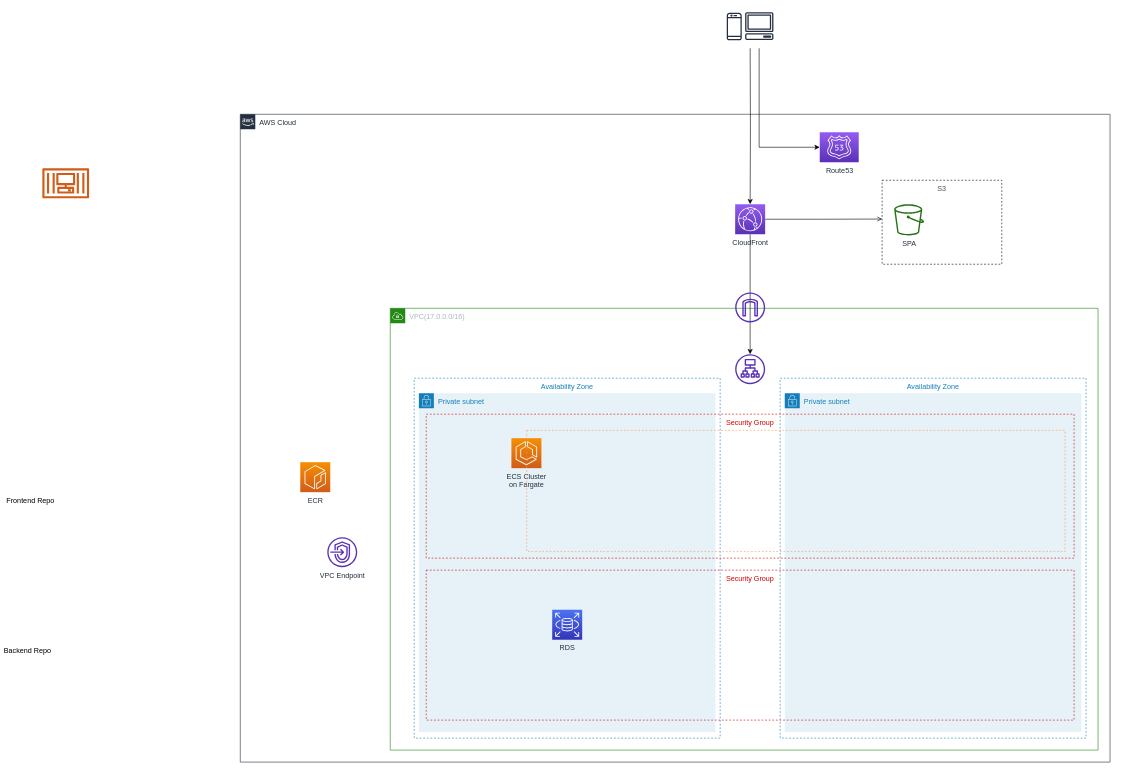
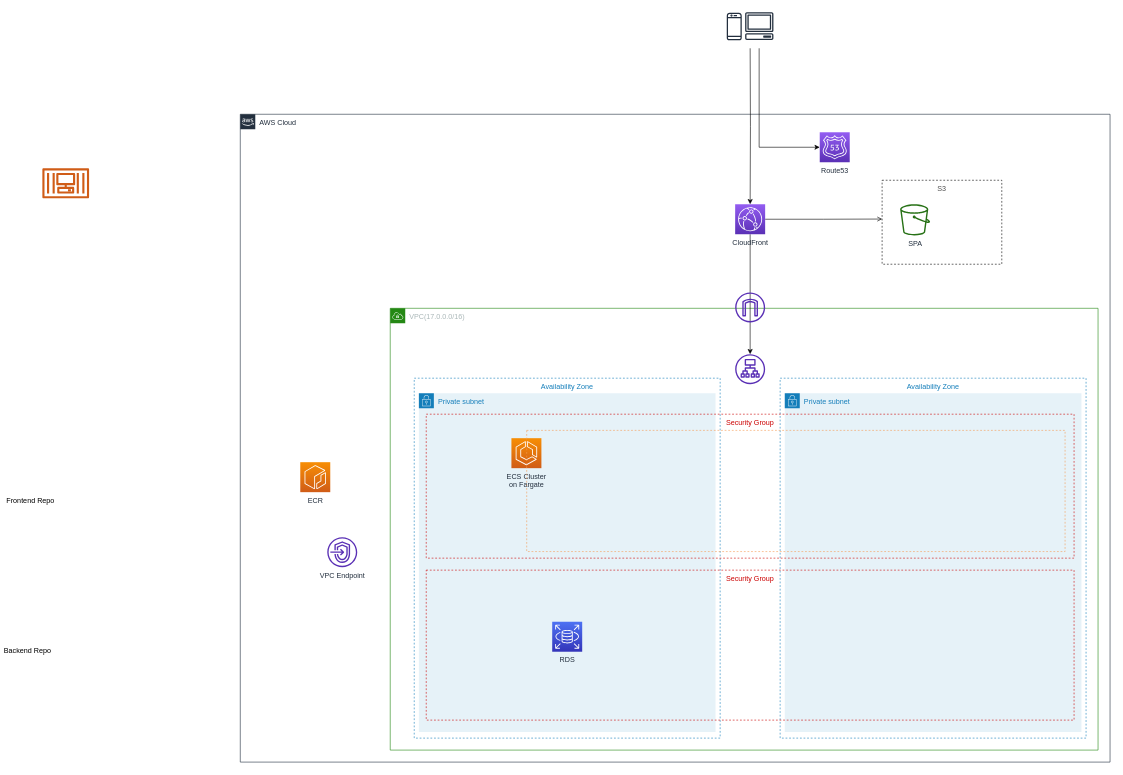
(839, 147) -> (835, 147)
(909, 220) -> (915, 220)
(567, 625) -> (567, 637)
